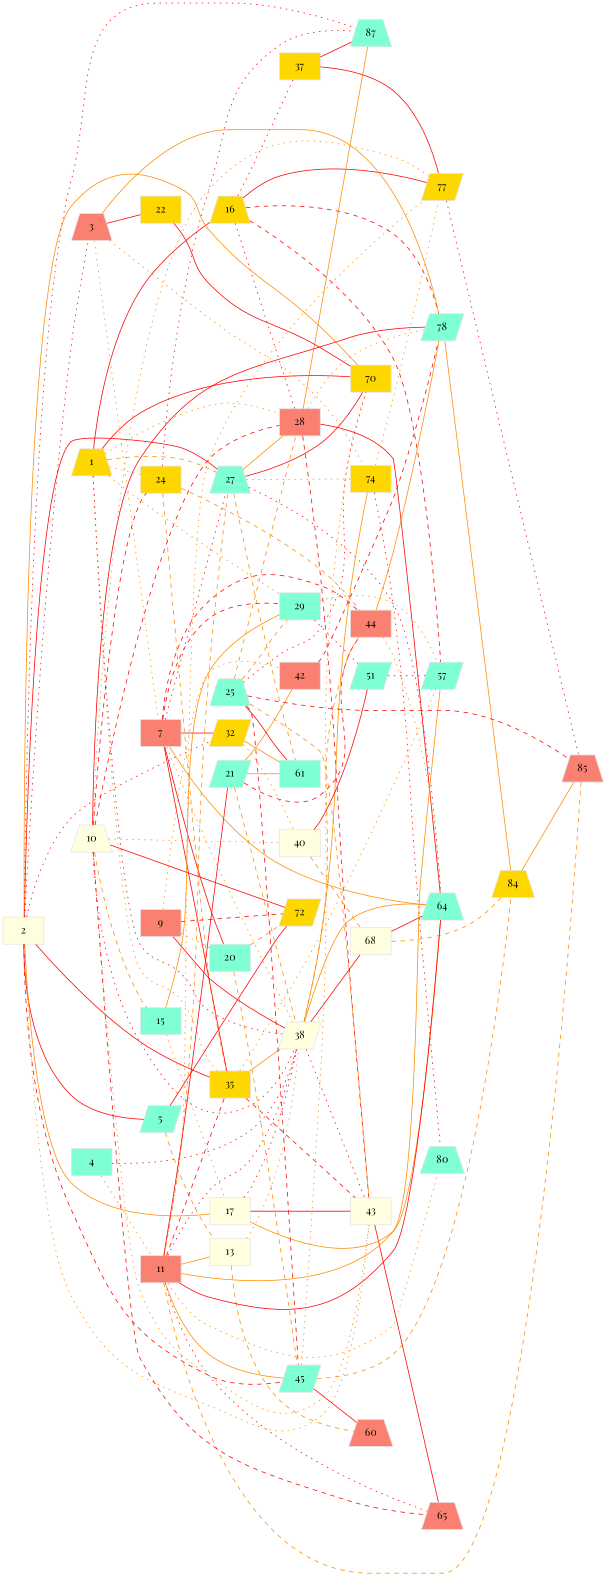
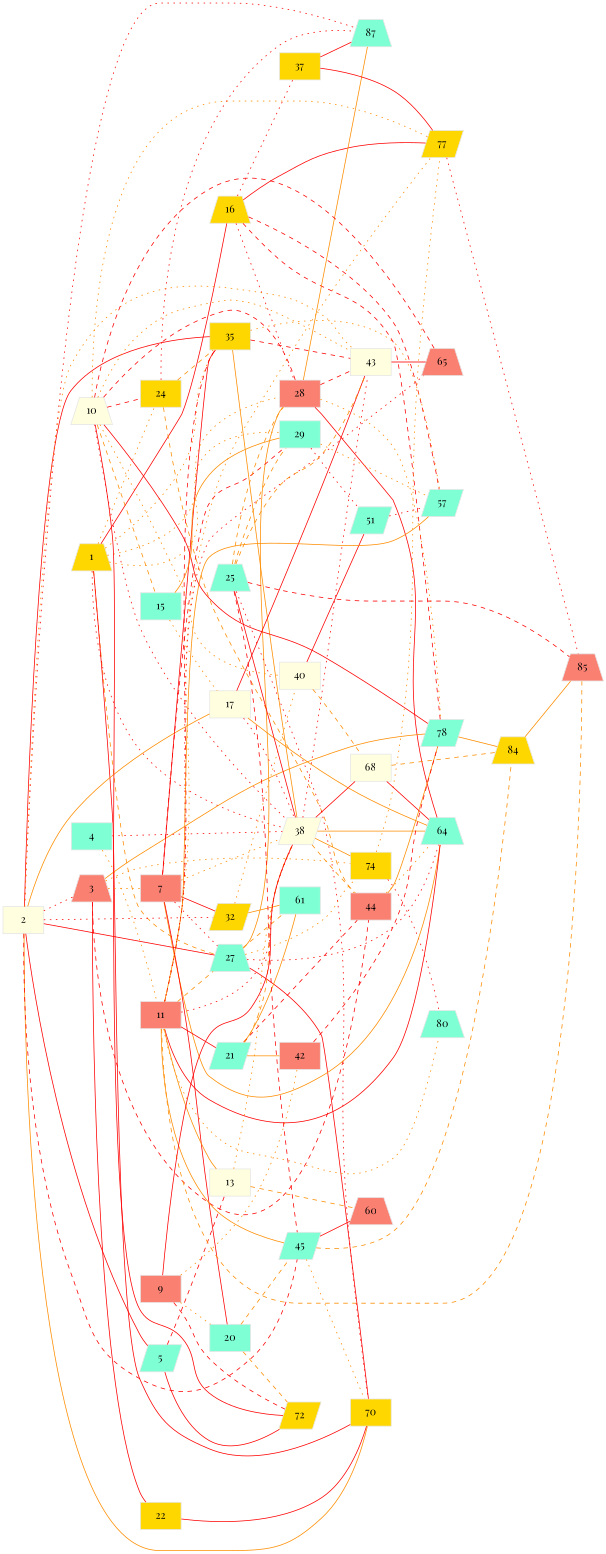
(223, 590) -> (228, 1209)
(269, 737) -> (260, 687)
(186, 1188) -> (197, 1271)
